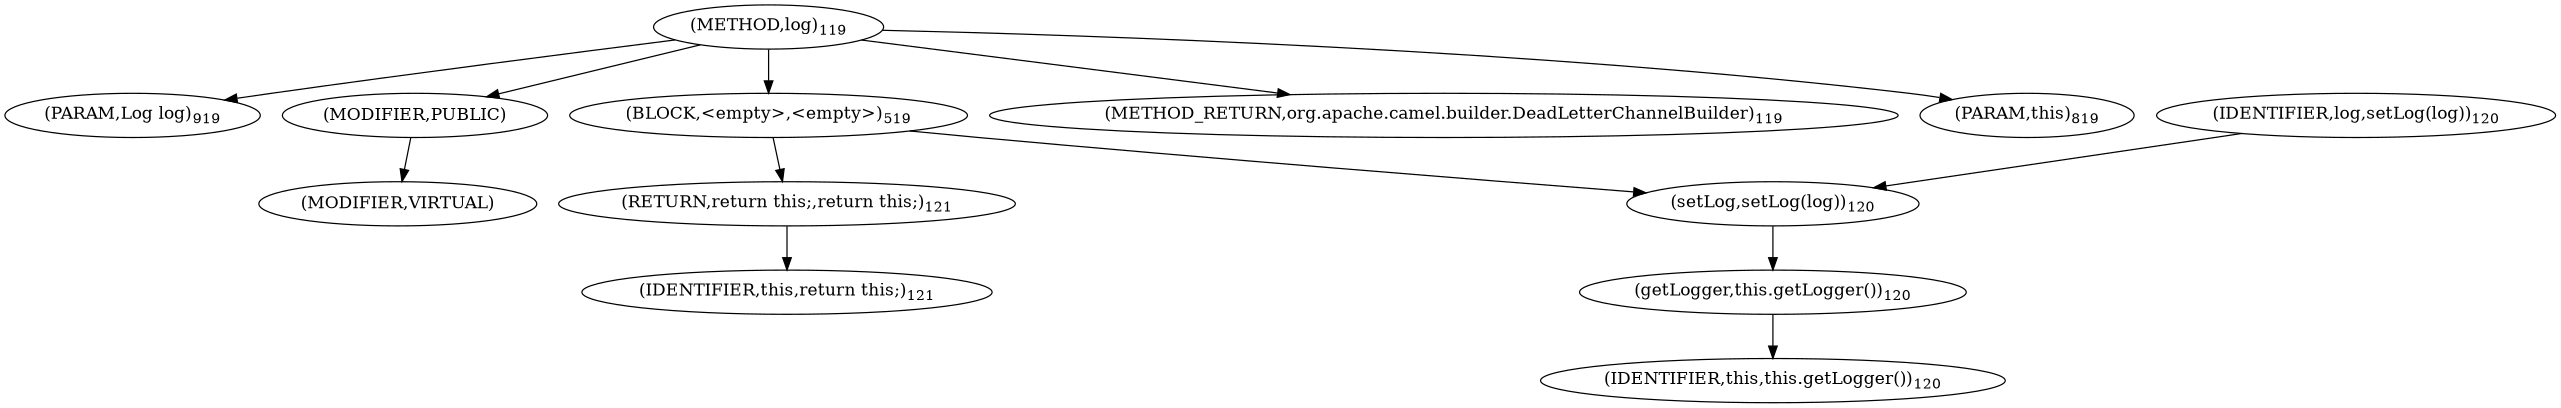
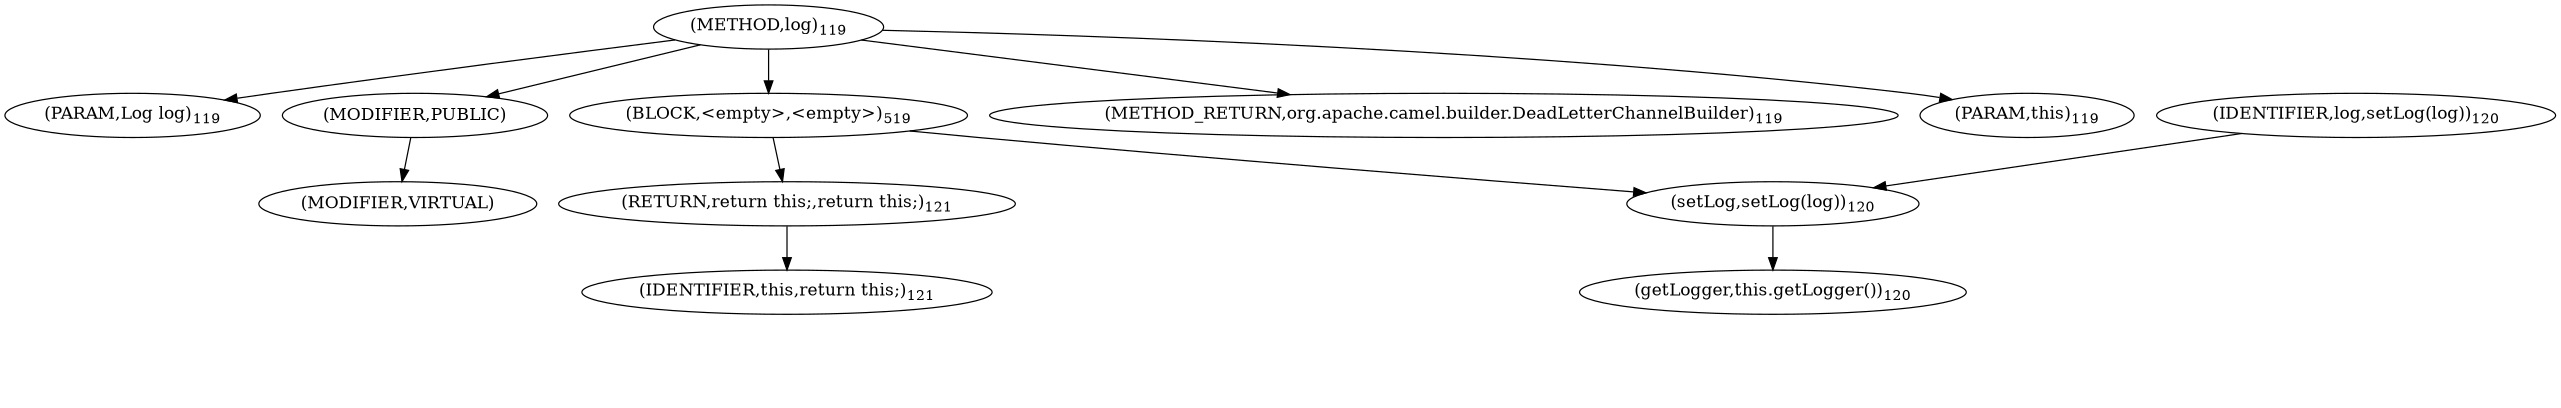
(207, 114) -> (207, 114)
(2085, 114) -> (2085, 114)
(1773, 381) -> none
